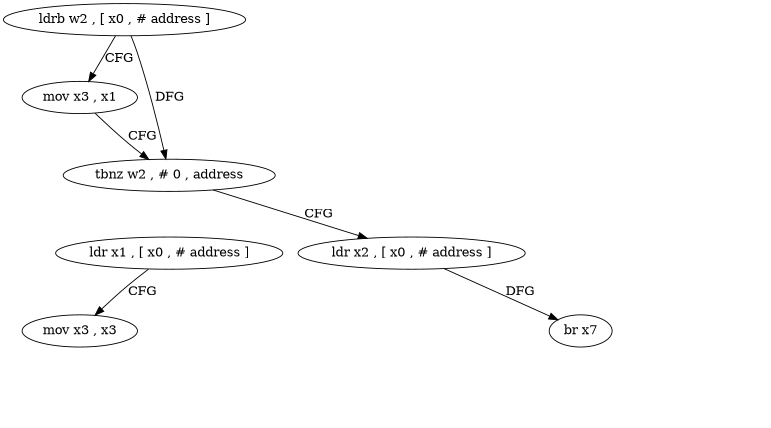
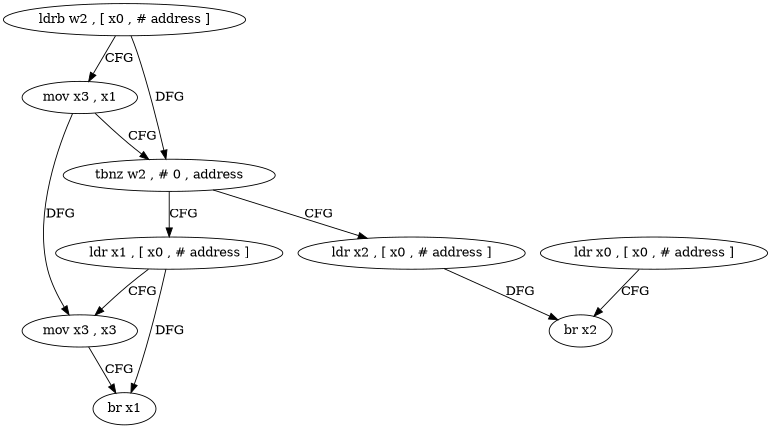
none -> (45, 210)
none -> (169, 210)
none -> (654, 253)
(581, 331) -> (581, 331)
none -> (124, 409)
